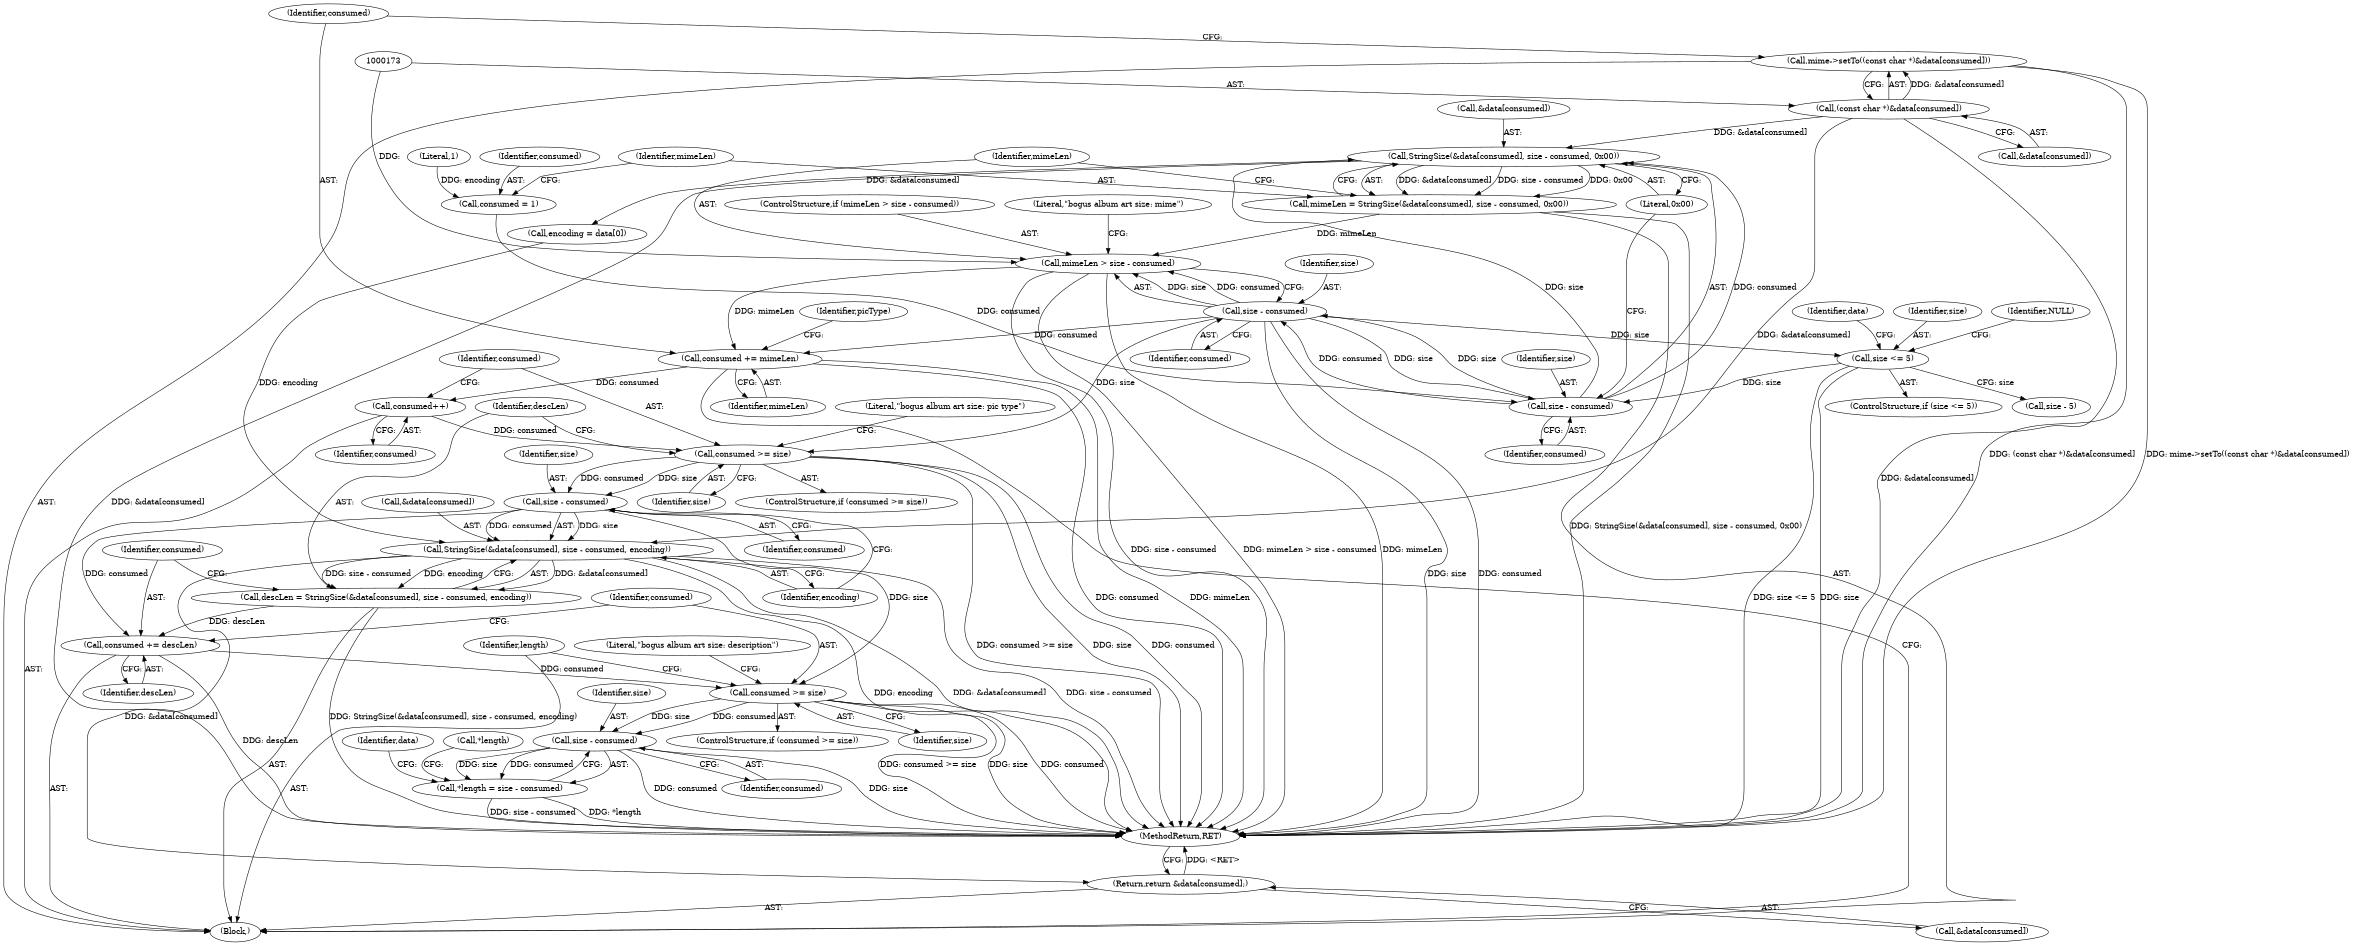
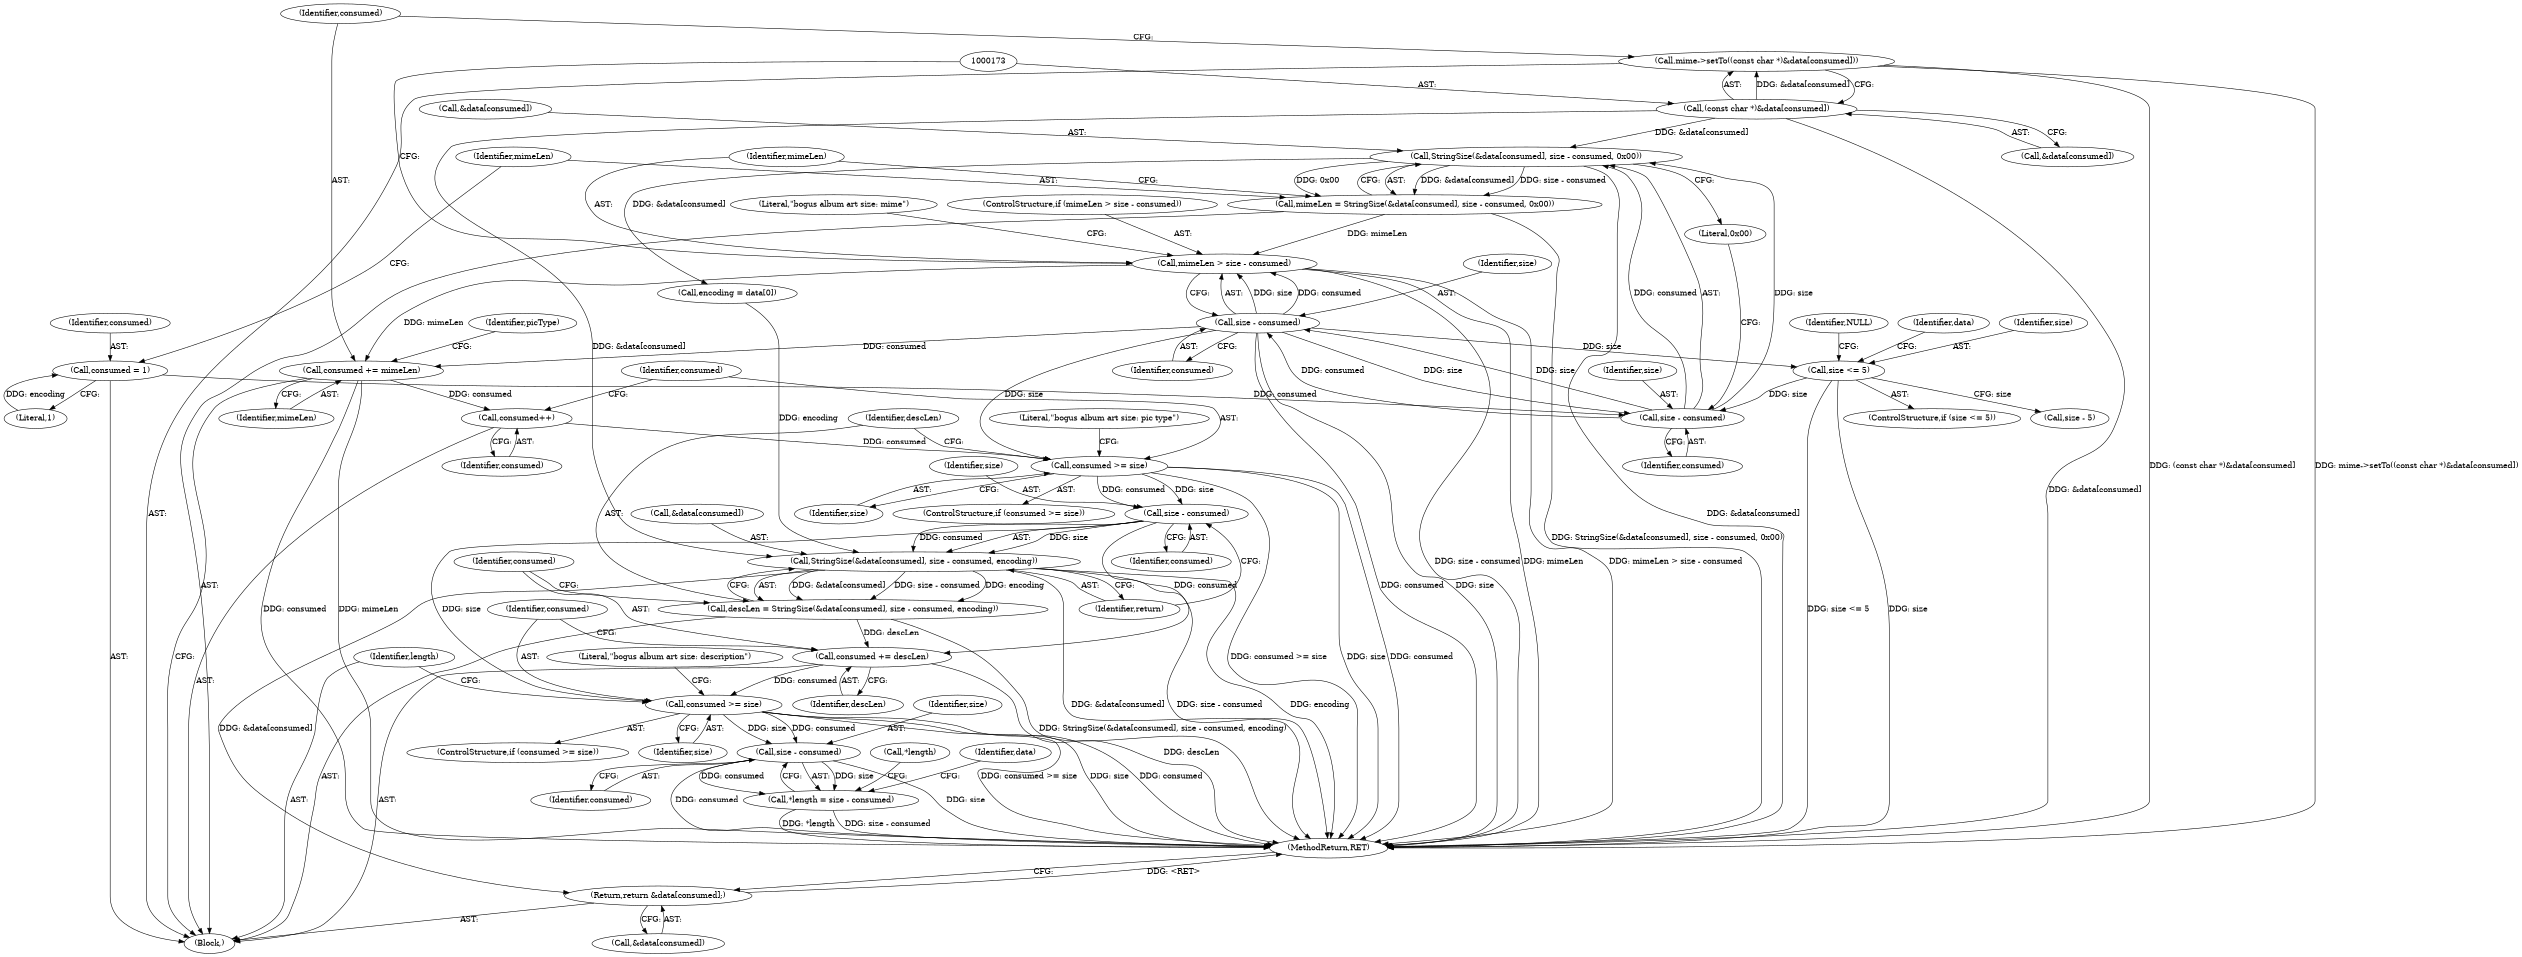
(391, 157) -> (411, 157)
(1634, 176) -> none
none -> (75, 394)
(820, 598) -> (1130, 610)
none -> (110, 683)
